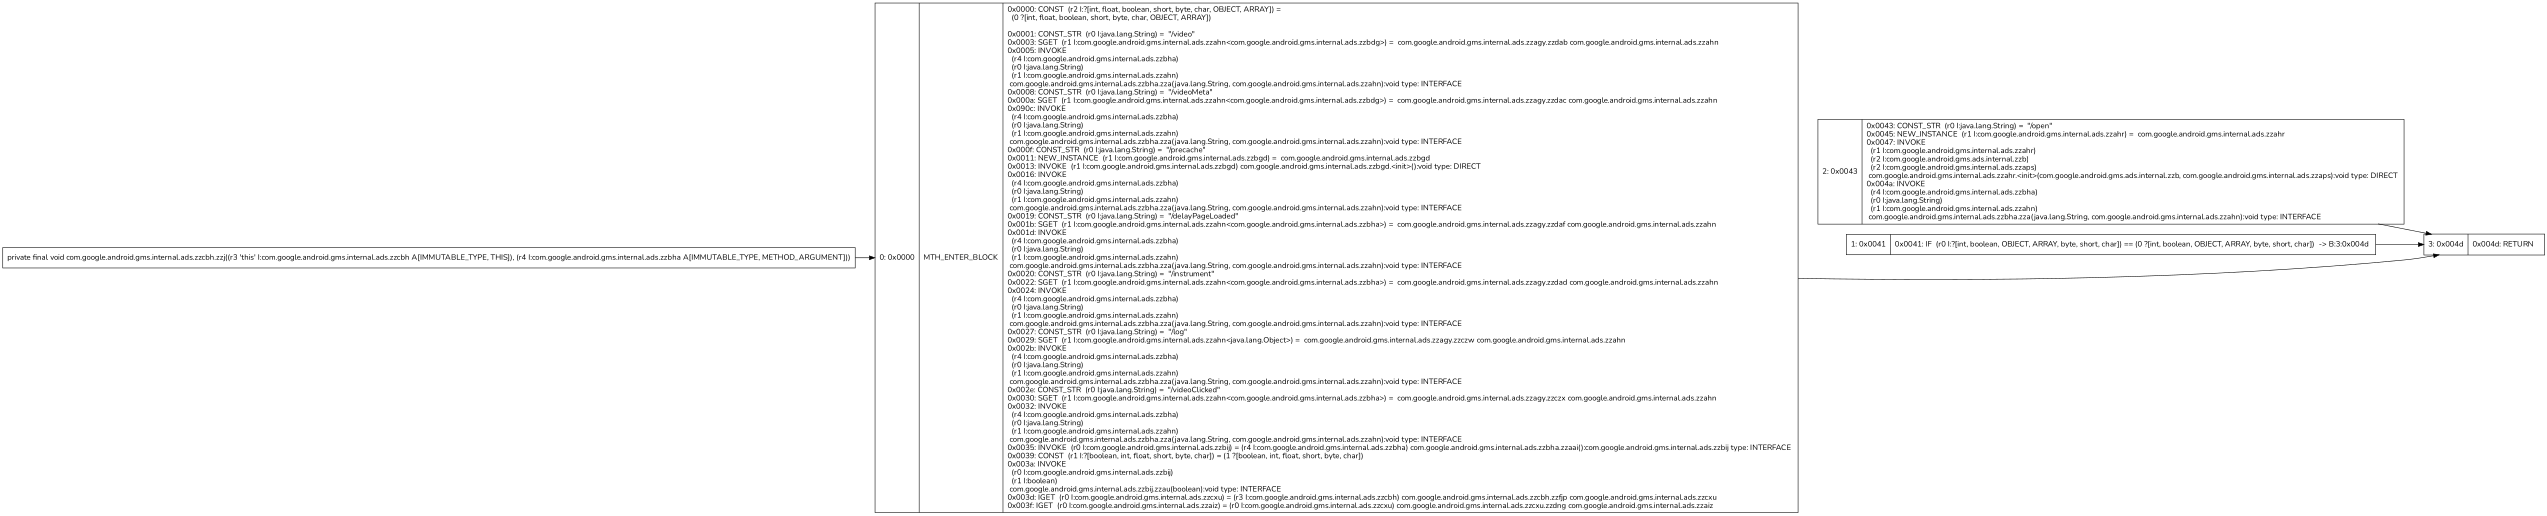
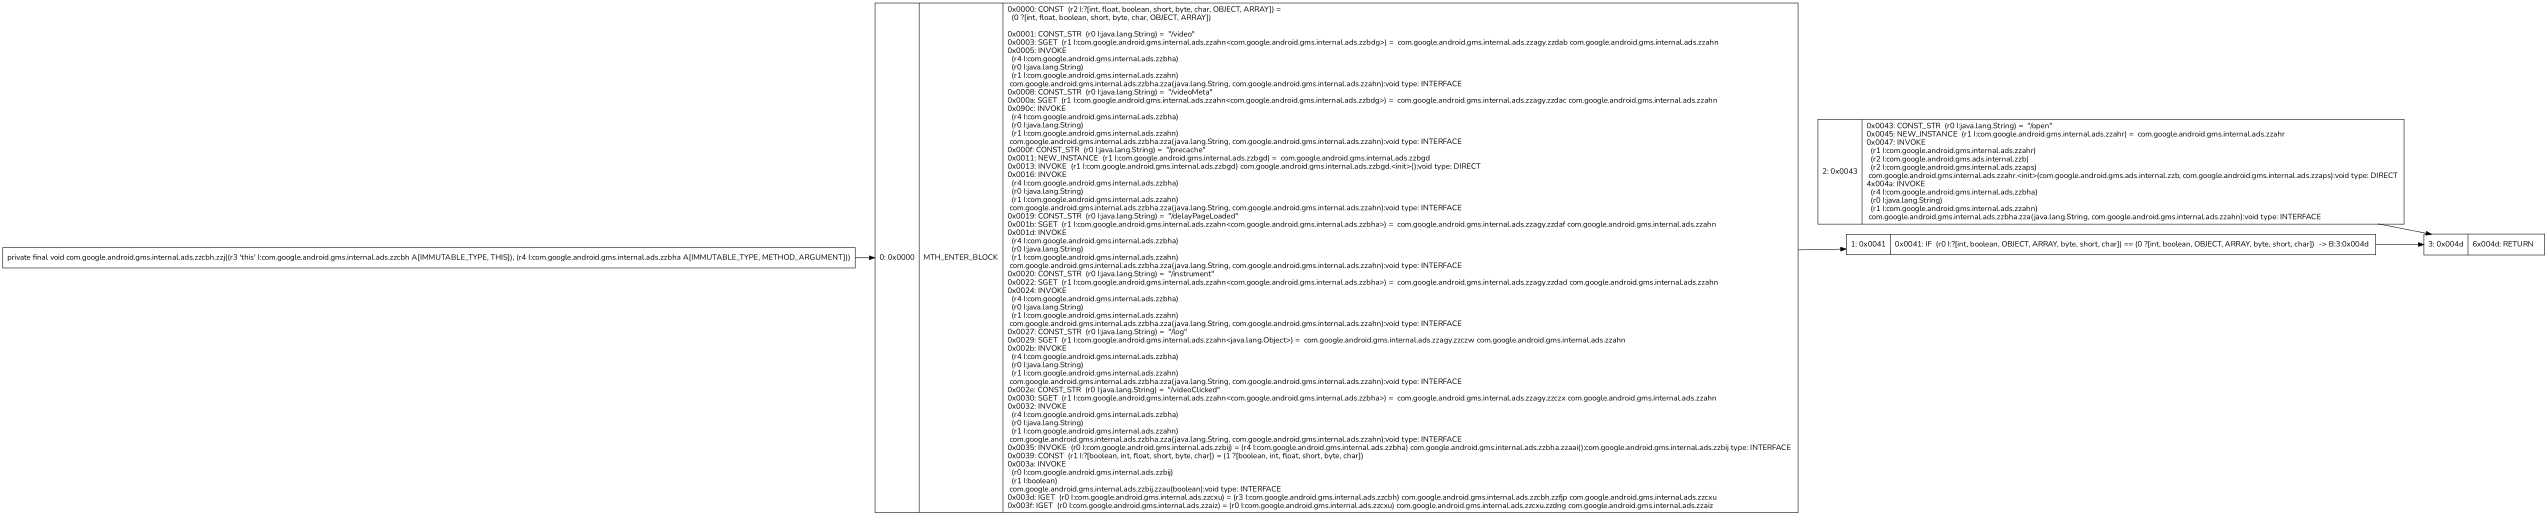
(1898, 184) -> (1898, 184)
(2506, 244) -> (2506, 244)
(2116, 277) -> (1819, 250)
